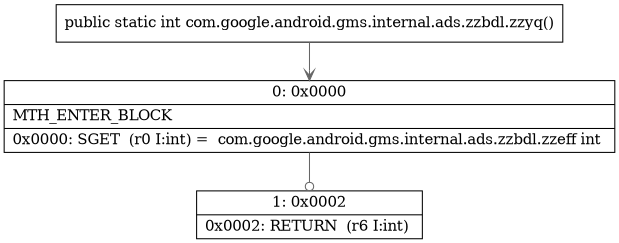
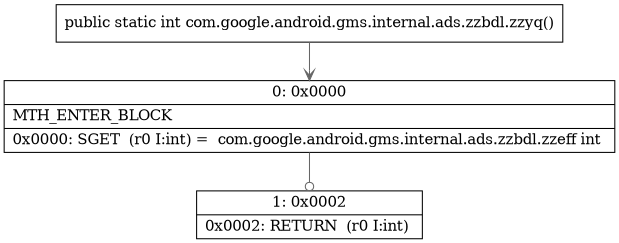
(309, 226) -> (309, 226)
